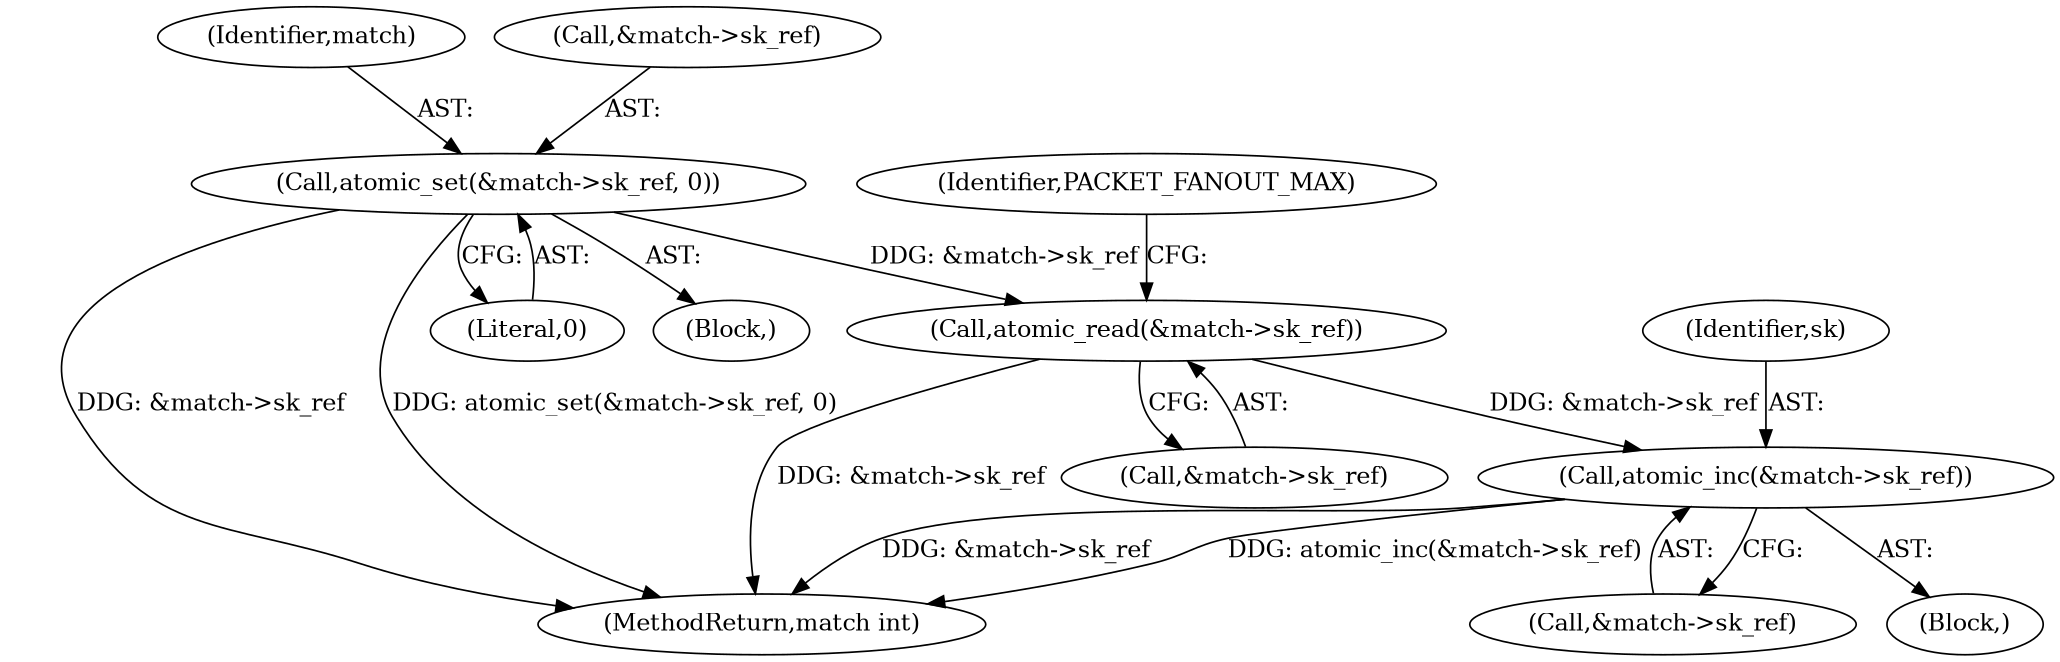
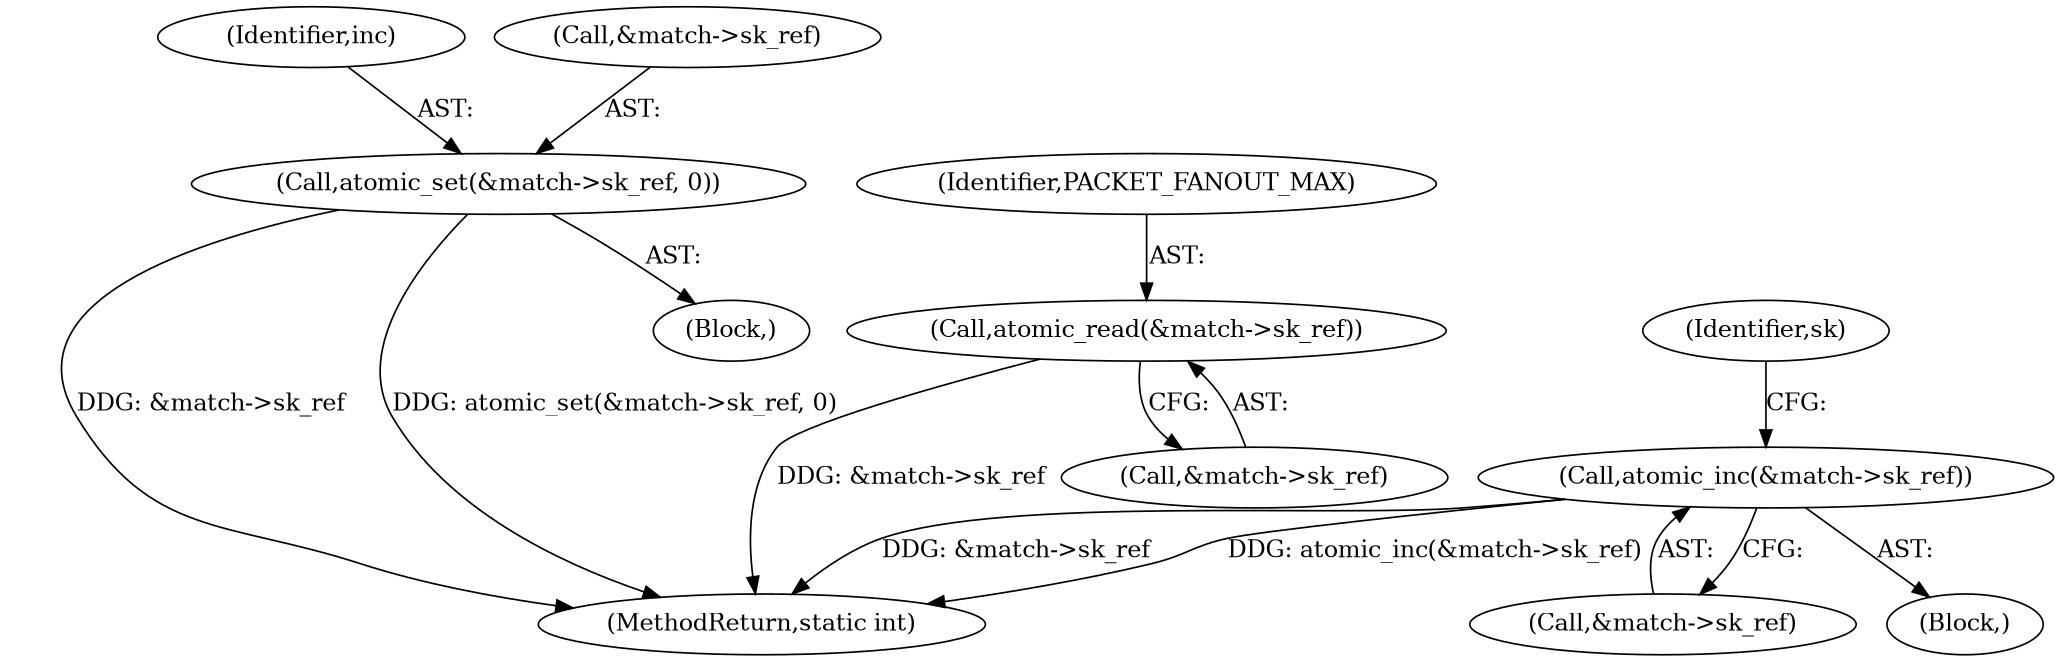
(311, 37) -> (311, 37)
(810, 257) -> none
(1181, 257) -> (1181, 257)
(527, 331) -> none
(1801, 404) -> (1801, 404)
(1438, 405) -> none
(762, 624) -> (762, 624)
